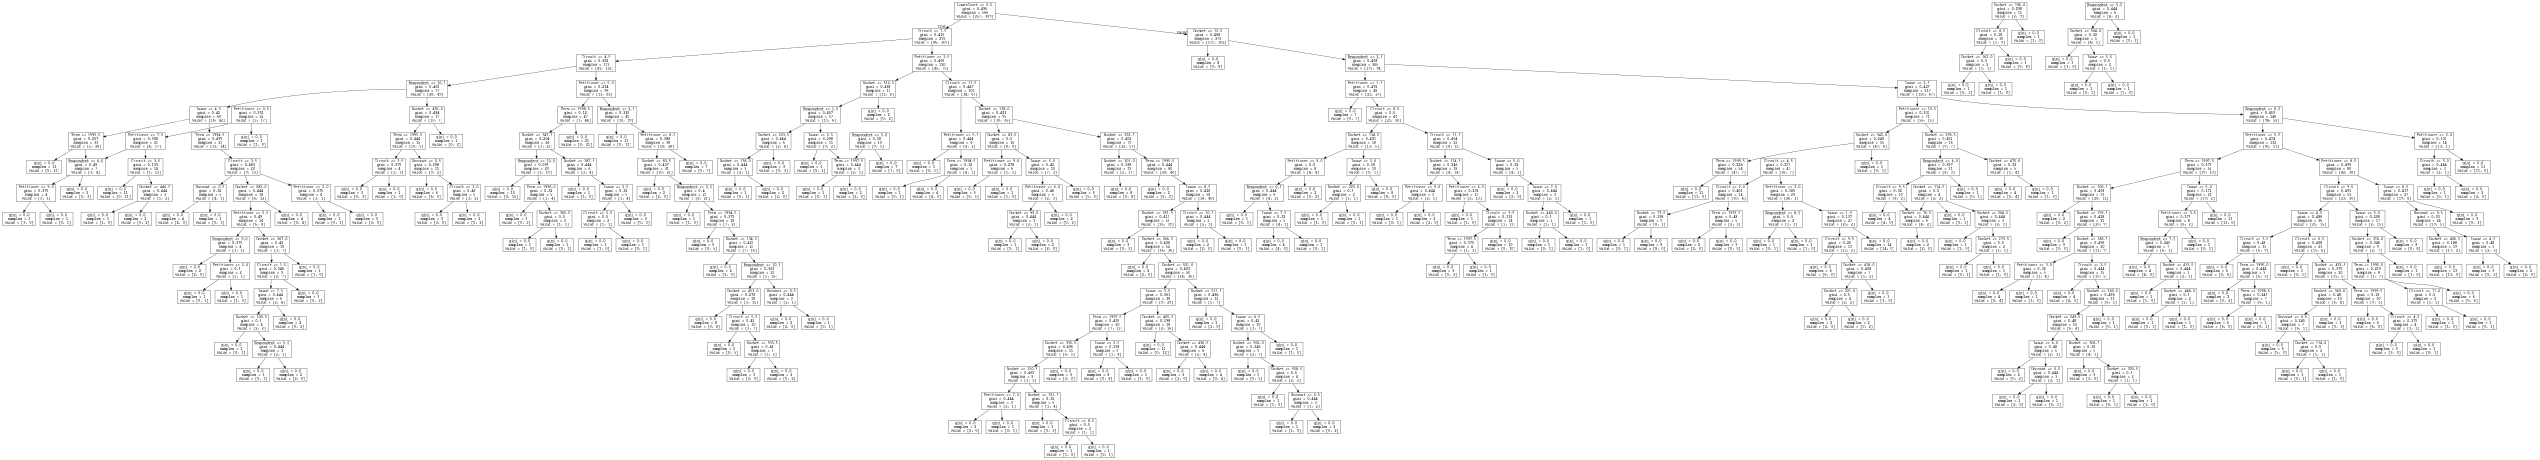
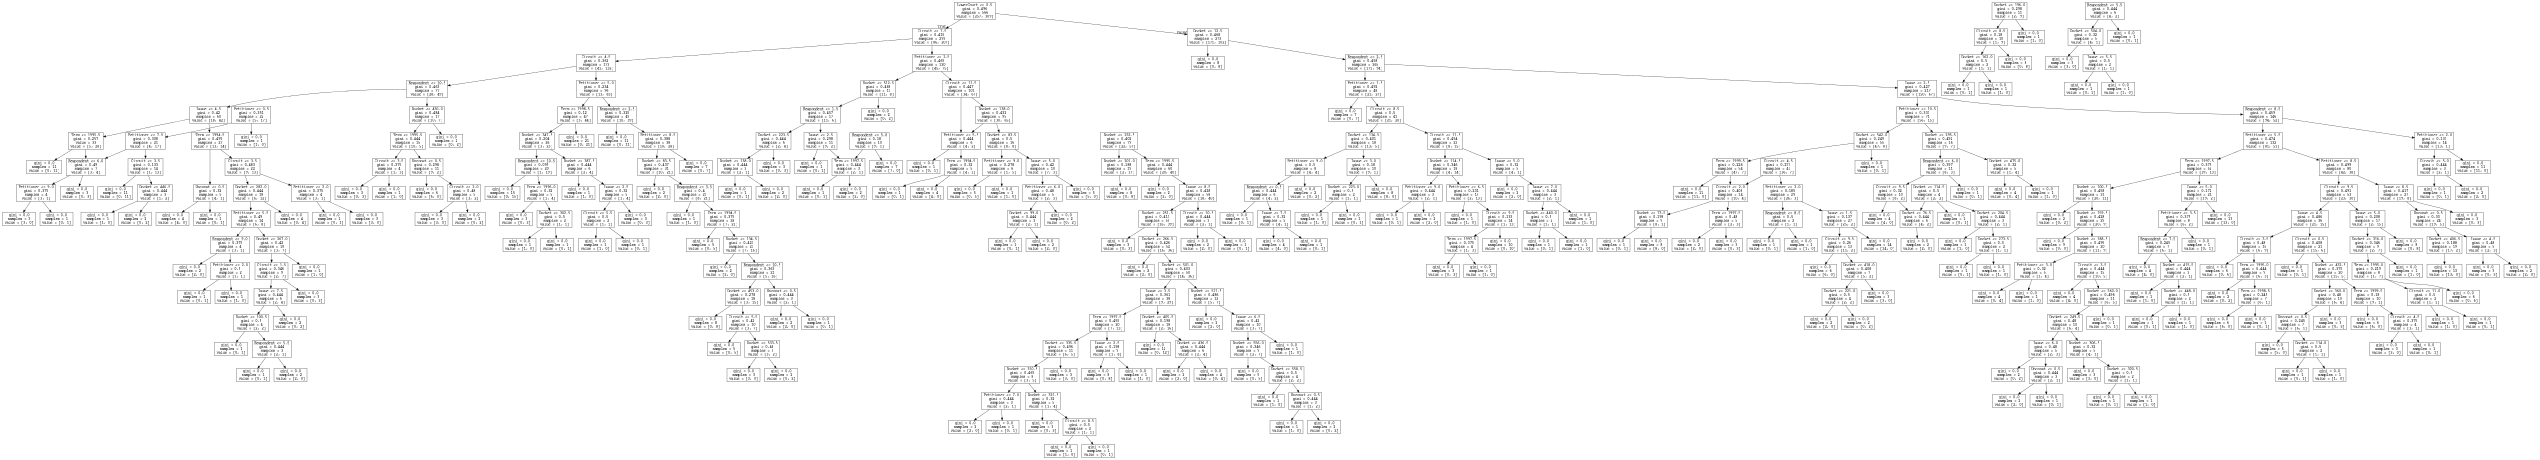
(1055, 128) -> (979, 127)
(86, 141) -> (86, 141)
(227, 179) -> (210, 166)
(2092, 257) -> none
